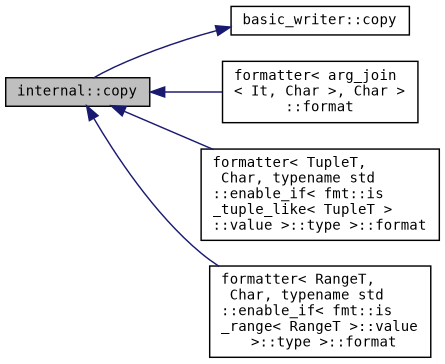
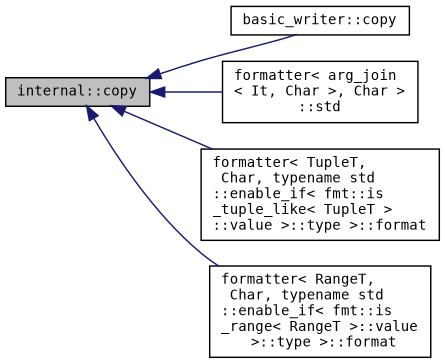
(154, 51) -> (228, 53)
(320, 92) -> (320, 92)
